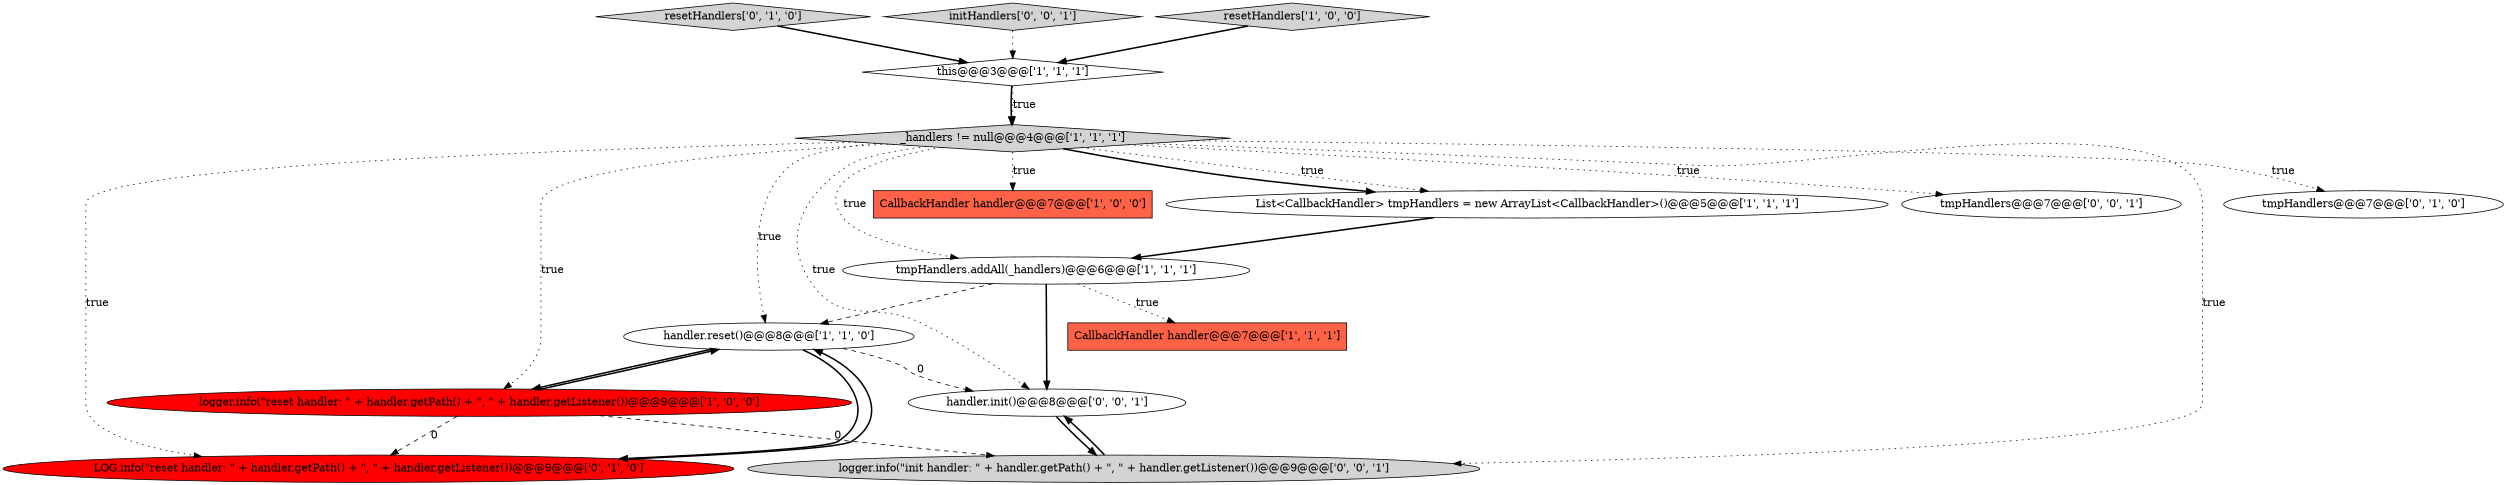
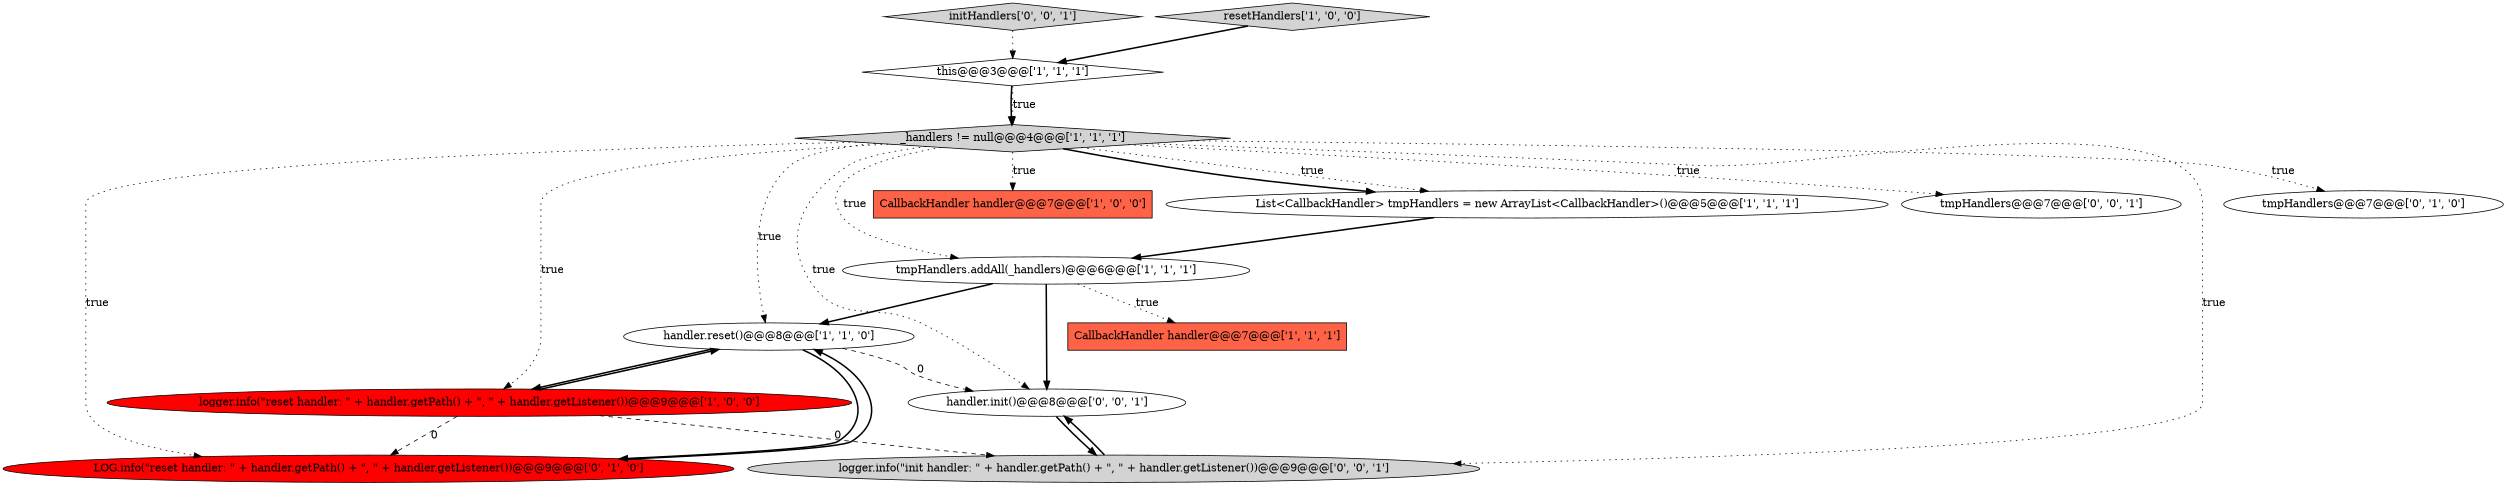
(733, 17) -> none
(910, 303) -> (910, 303)
